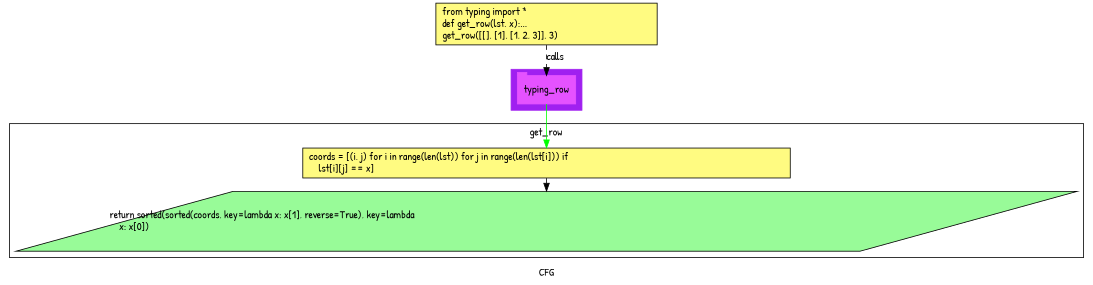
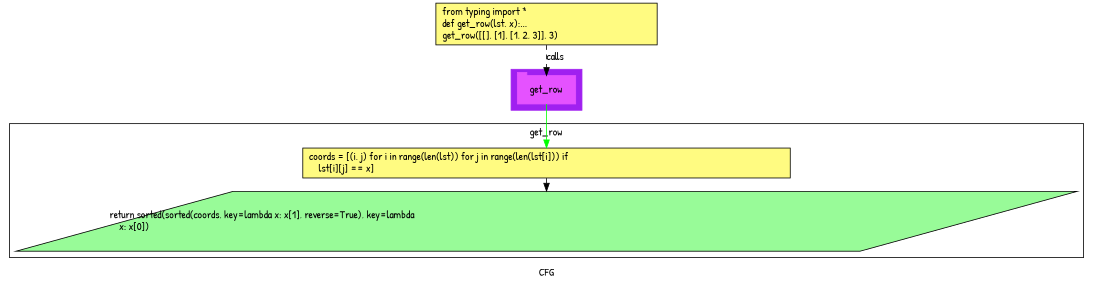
(547, 90) -> (547, 90)
